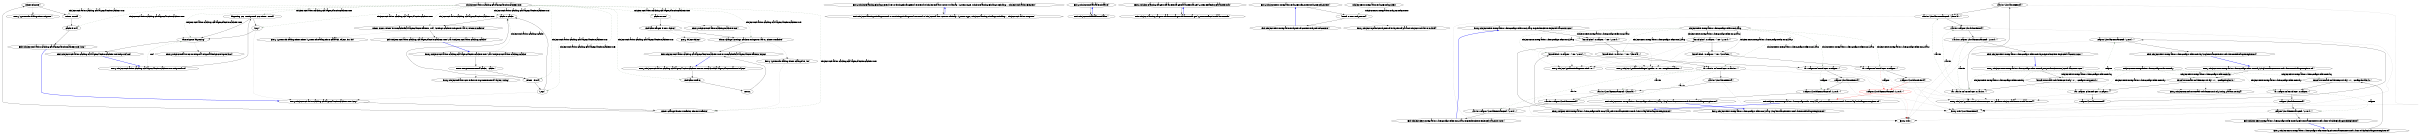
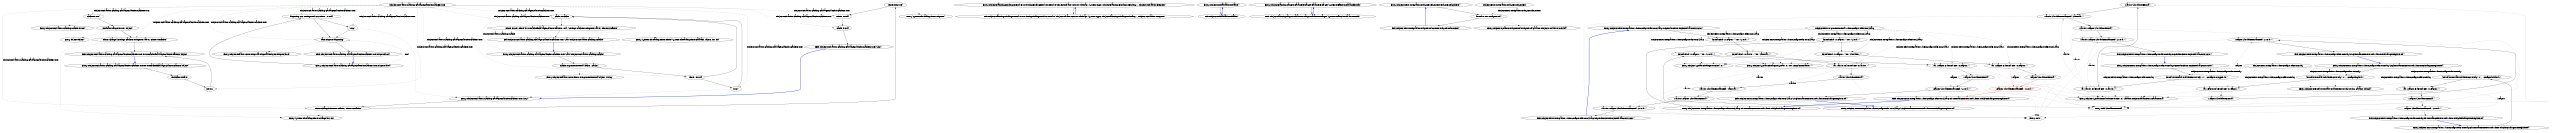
(618, 28) -> (354, 86)
(1715, 28) -> (1845, 28)
(1648, 65) -> (1778, 62)
(476, 69) -> (579, 66)
(769, 107) -> (326, 113)
